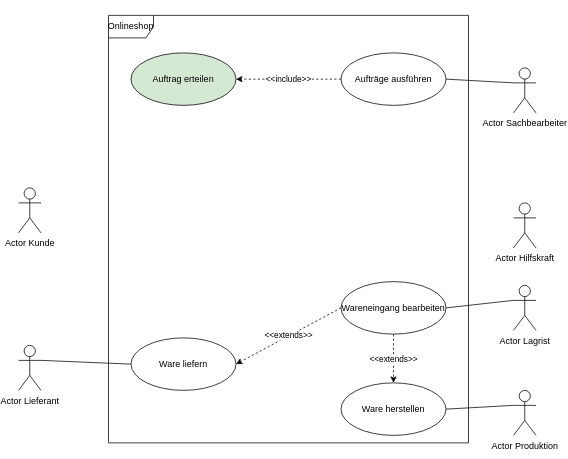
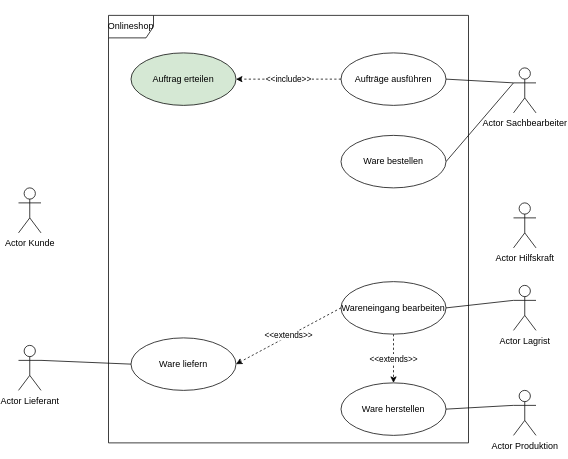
none -> (479, 123)
none -> (393, 162)
